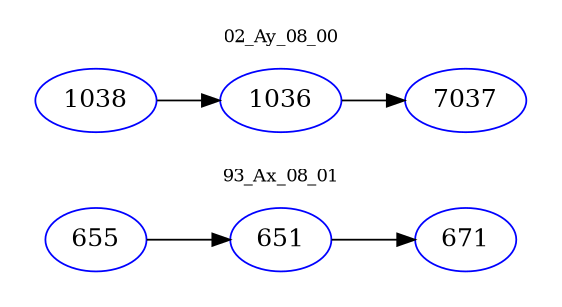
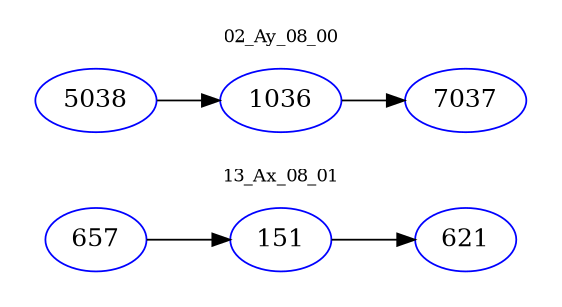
(96, 100) -> (96, 100)
(281, 177) -> (281, 177)
(96, 240) -> (96, 240)
(281, 240) -> (281, 240)
(466, 240) -> (466, 240)
